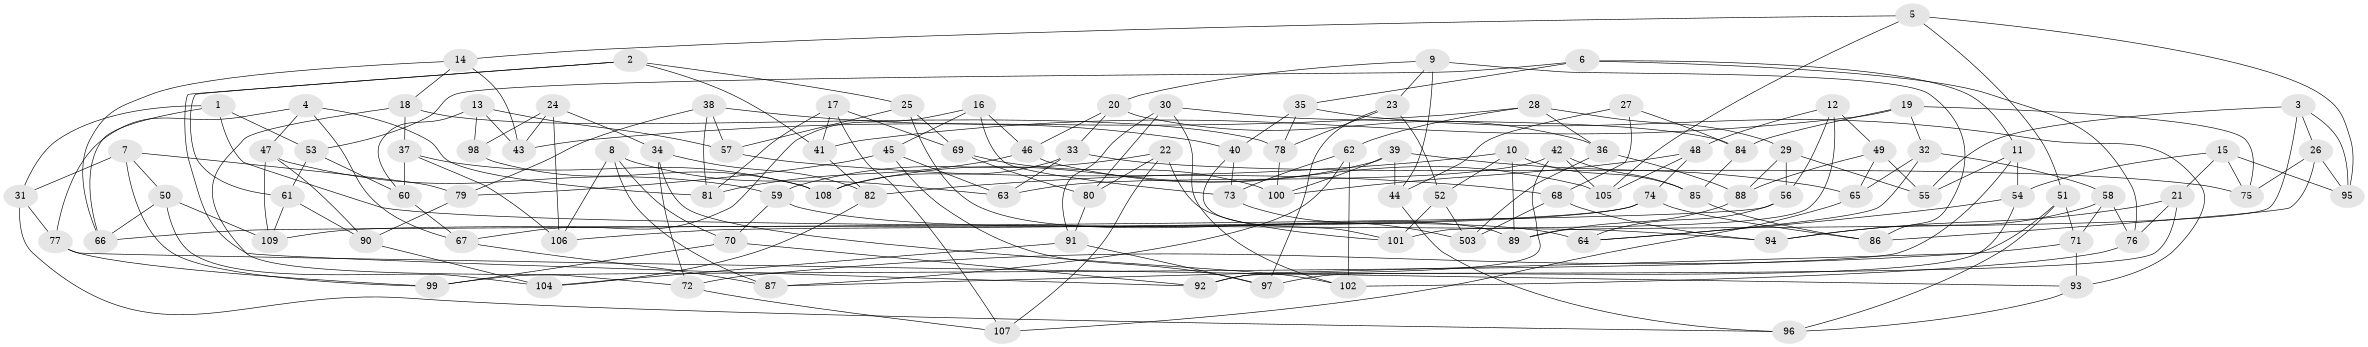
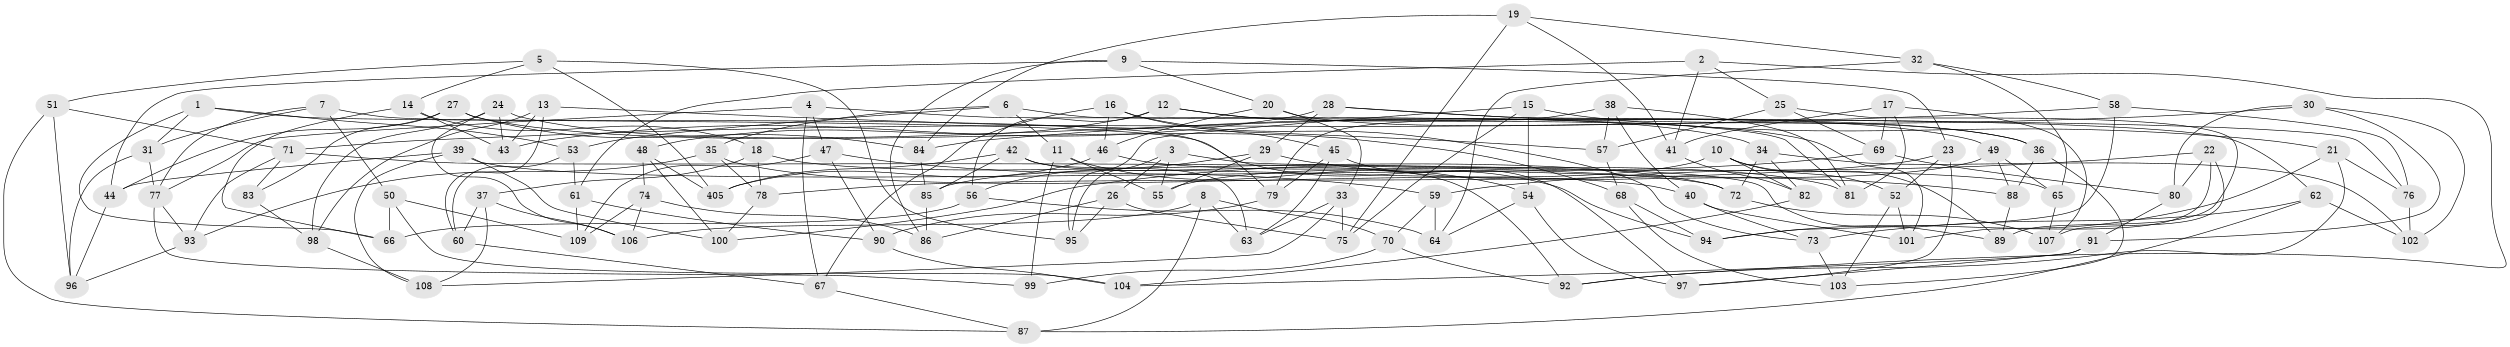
none -> (249, 196)
(1604, 196) -> (715, 196)
(1468, 242) -> (1838, 287)
(206, 265) -> (199, 139)
